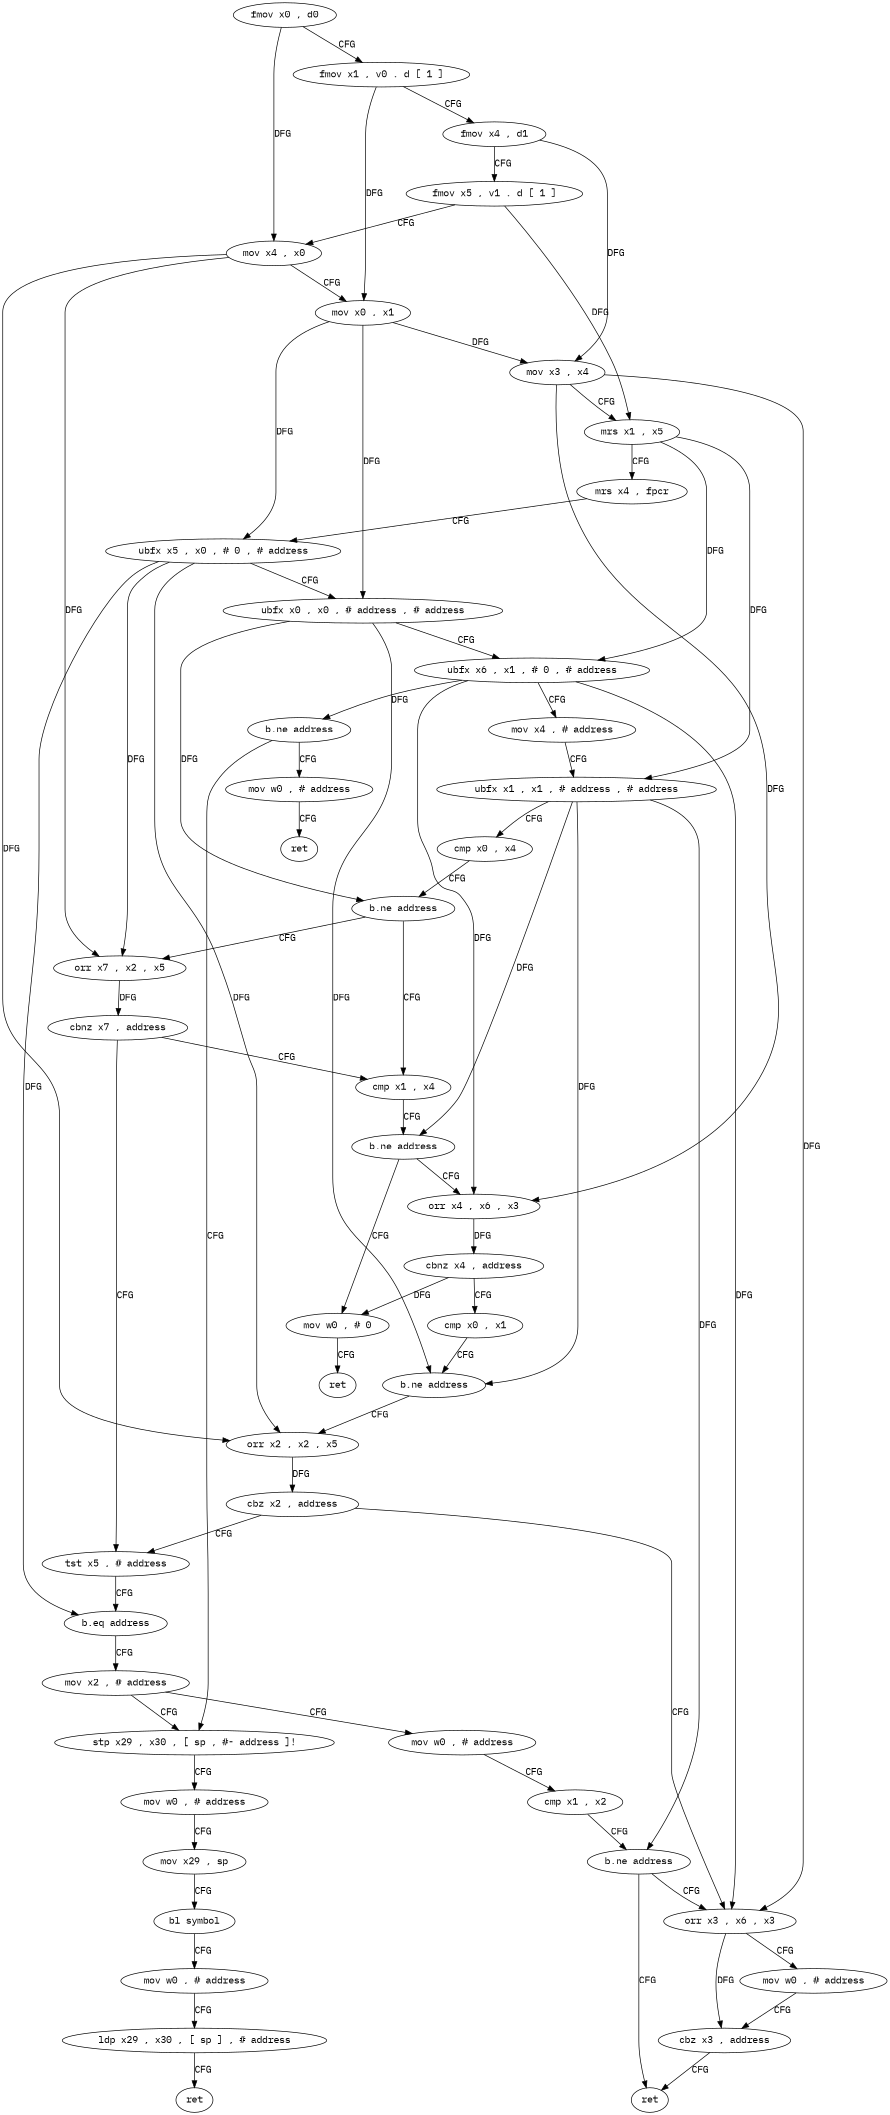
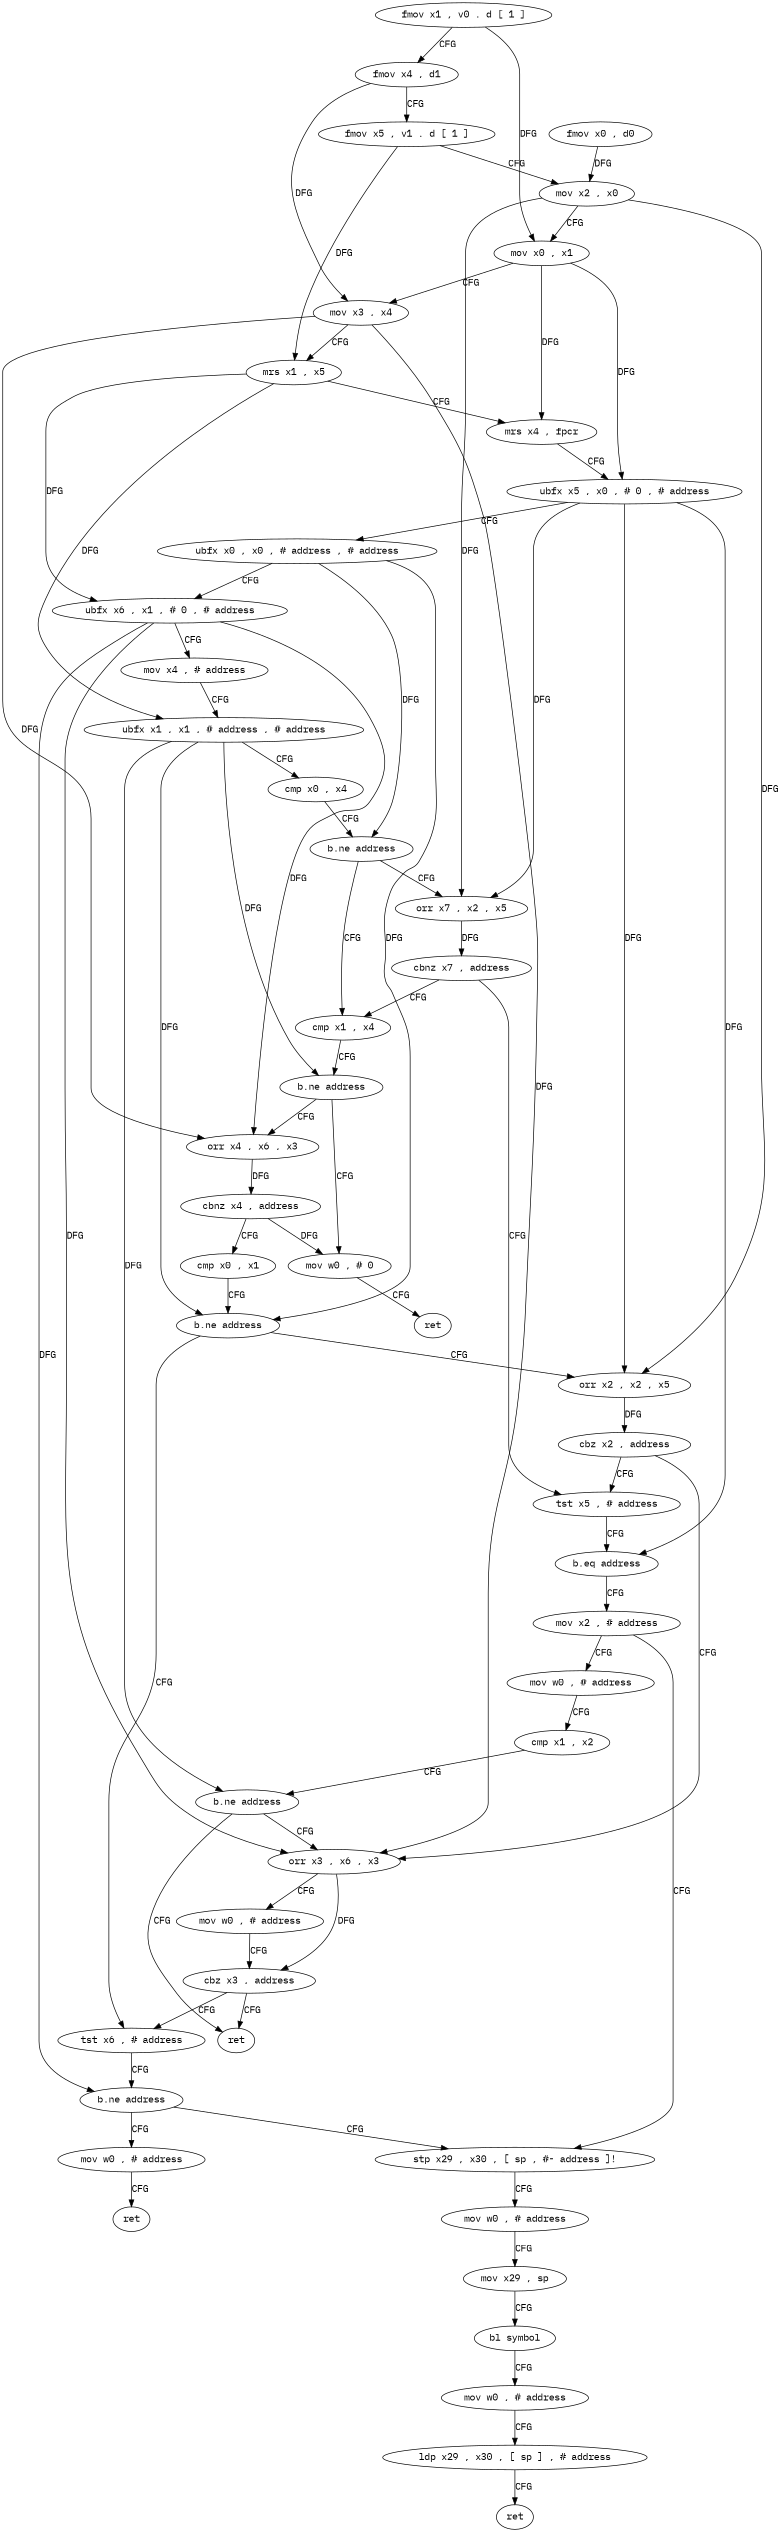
(330, 43) -> none
(274, 253) -> (587, 194)
(480, 343) -> (471, 283)
(363, 458) -> (542, 339)
none -> (131, 2040)
